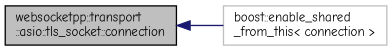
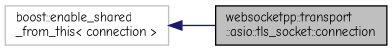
(207, 25) -> (199, 25)
